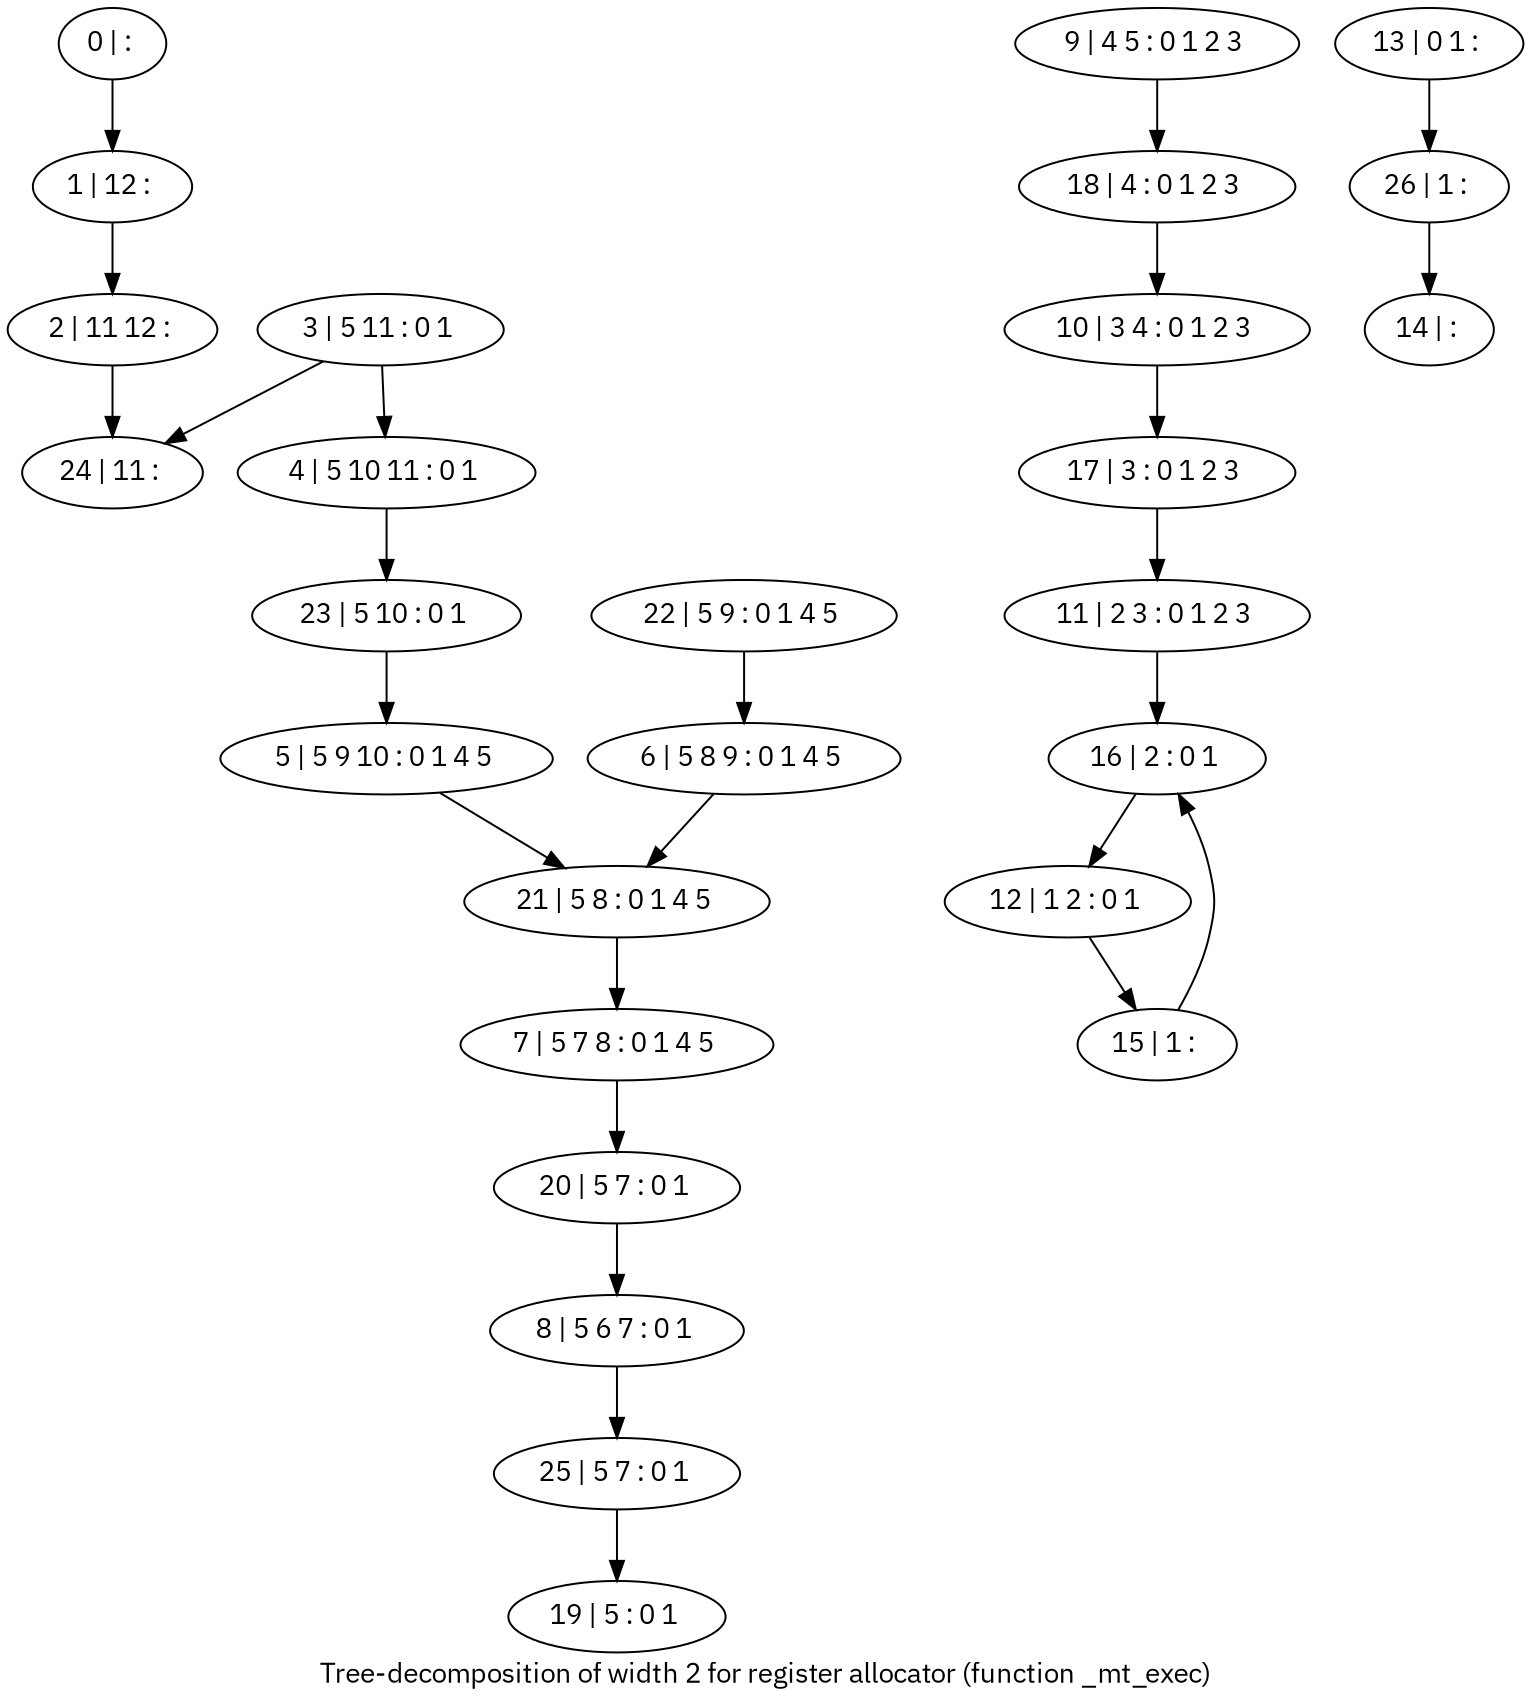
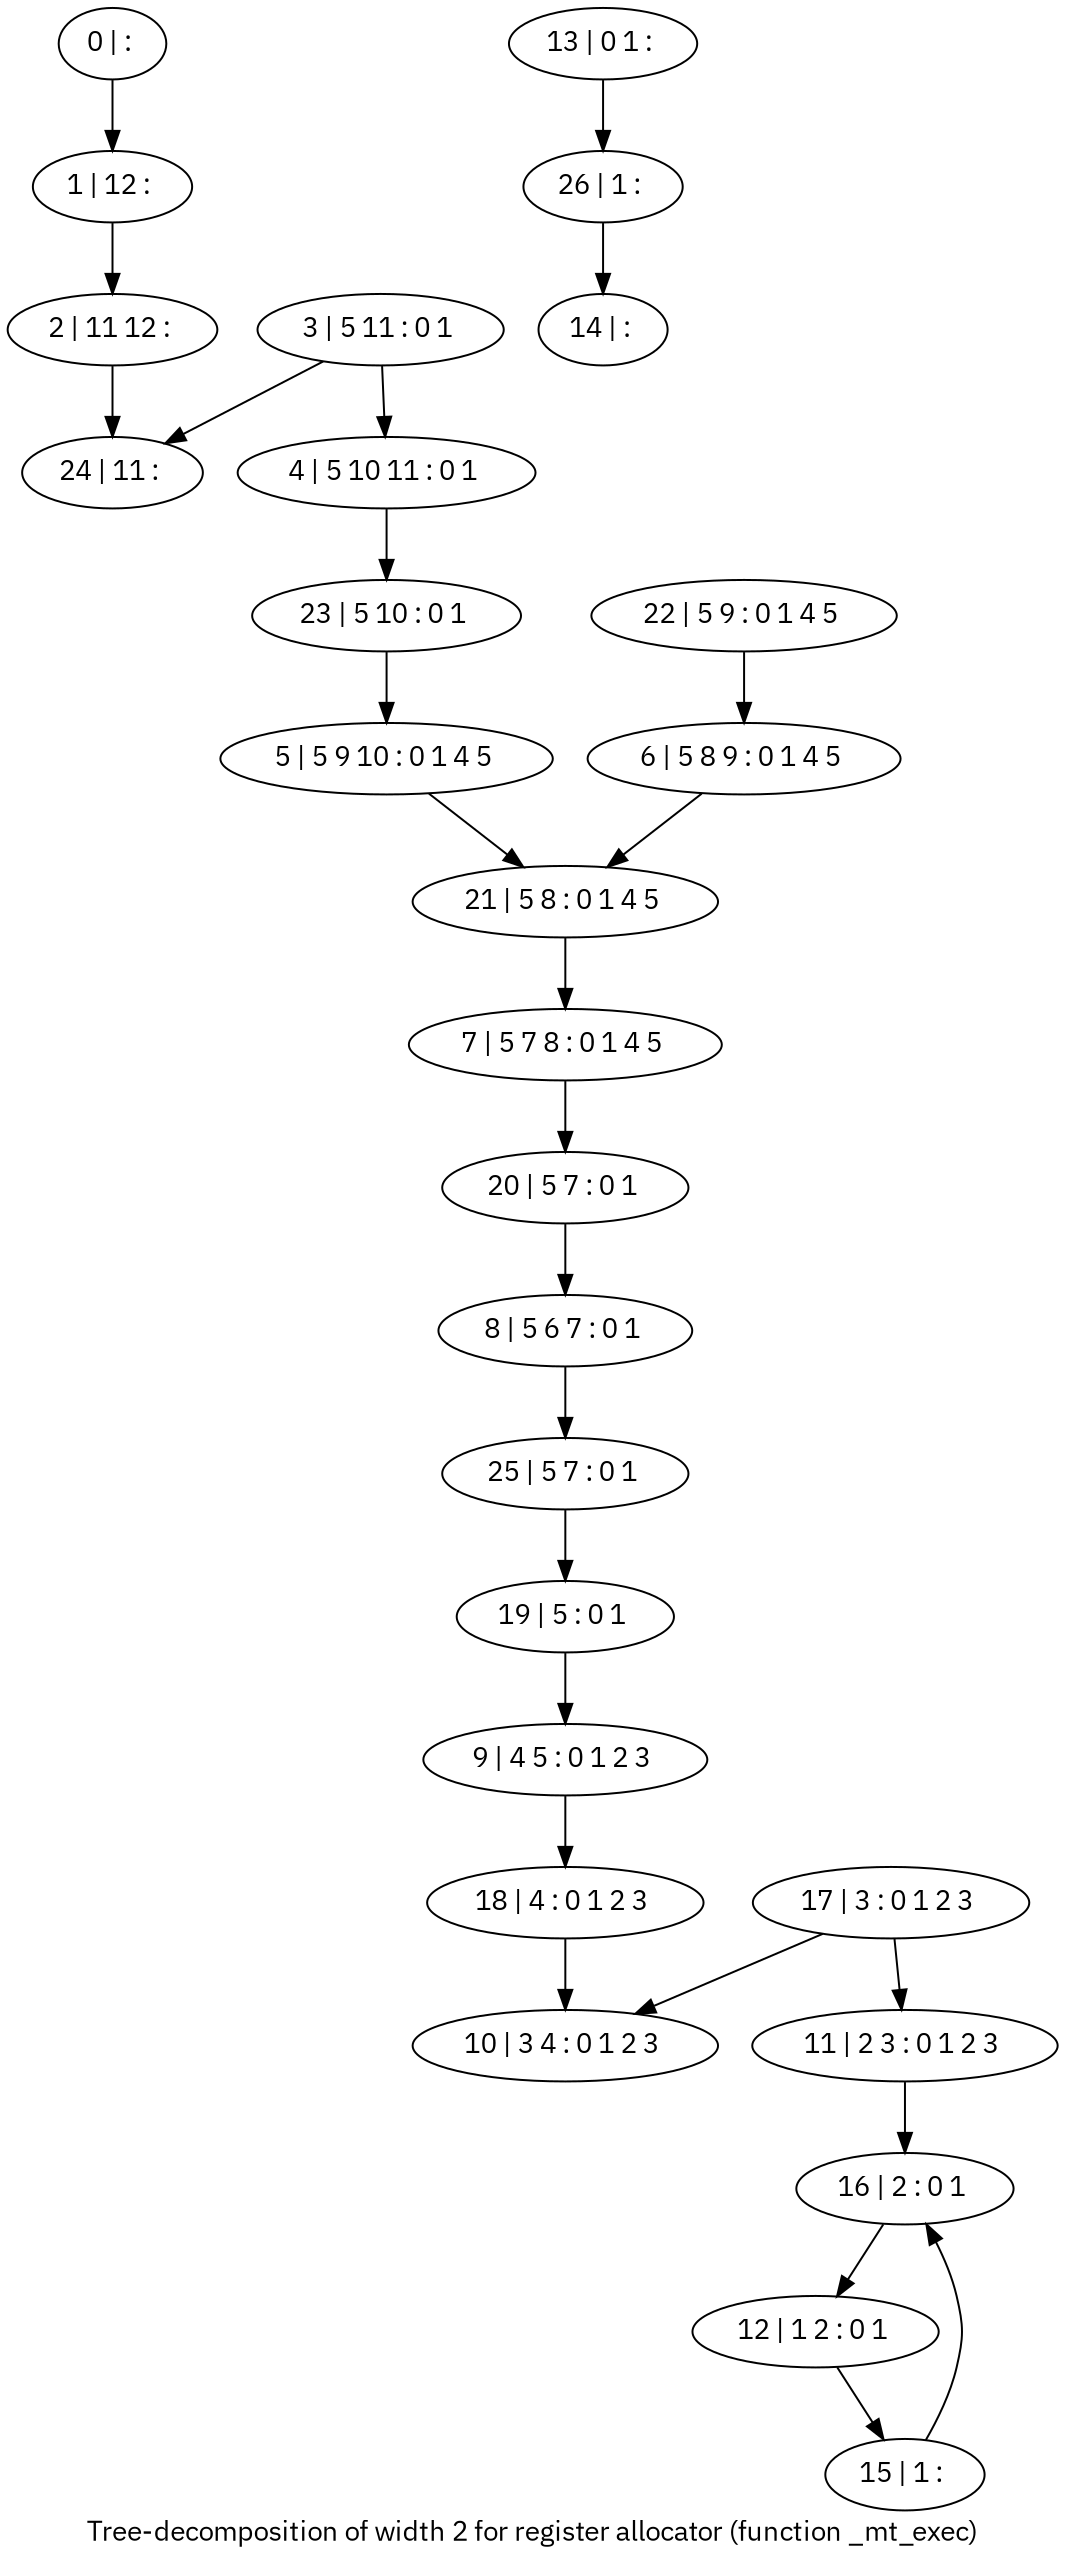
(1157, 391) -> (738, 1970)
none -> (565, 1678)
